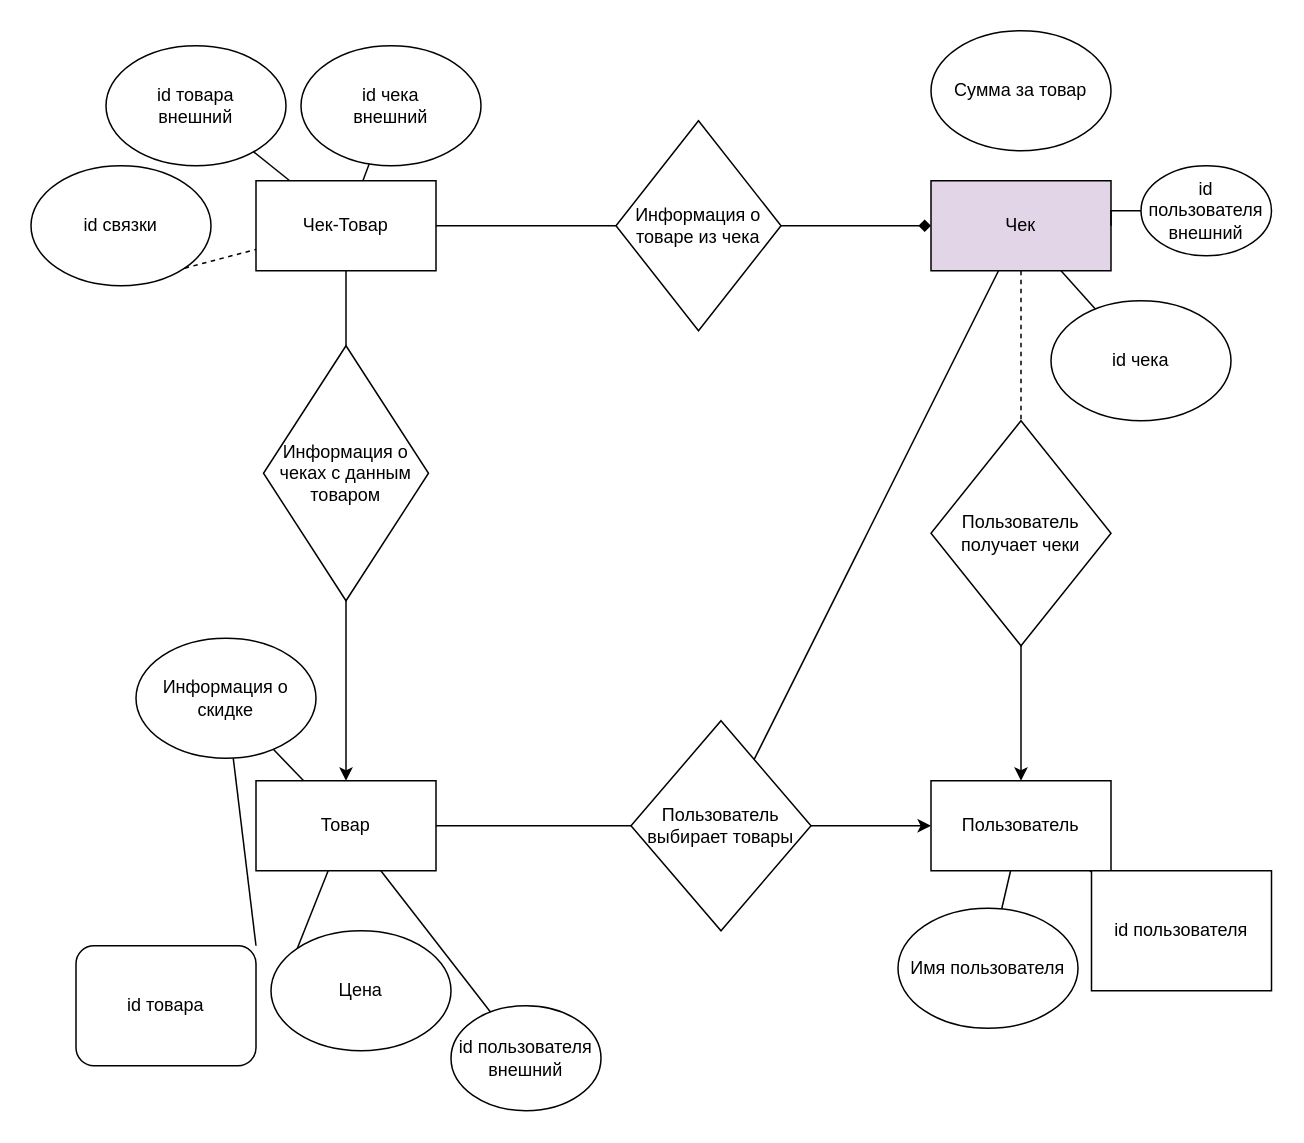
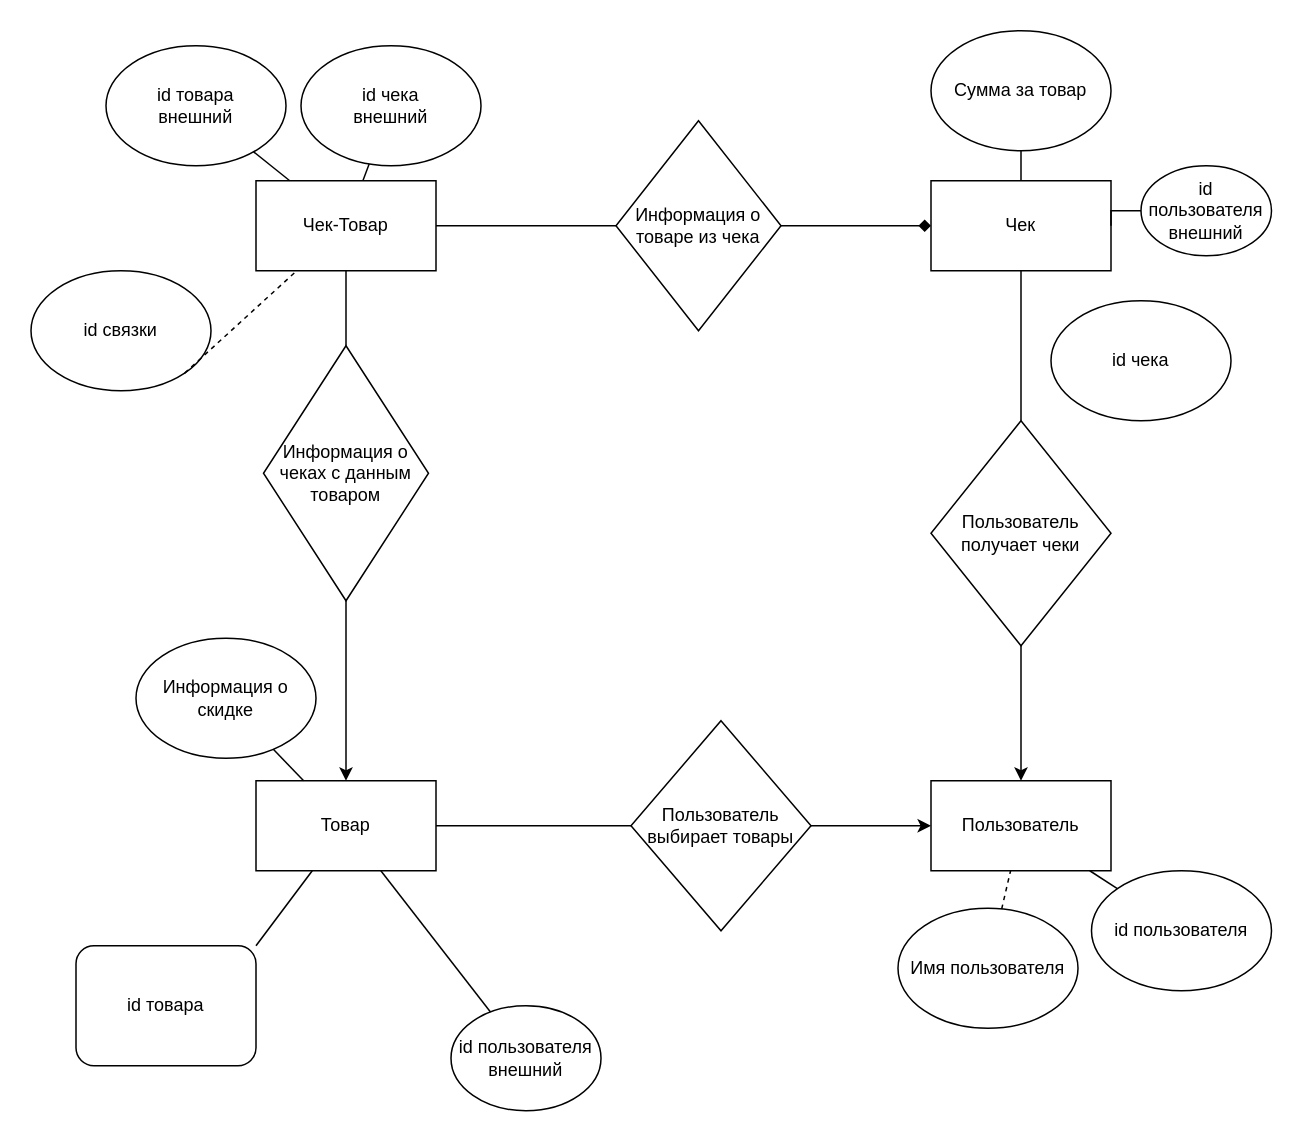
(121, 226) -> (121, 331)
(1021, 226) -> (1021, 226)
(1078, 290) -> none
(1021, 347) -> (1021, 347)
(876, 515) -> (1021, 166)
(244, 852) -> (284, 909)
(1006, 889) -> (1006, 889)
(312, 910) -> none
(1181, 931) -> (1181, 931)
(361, 991) -> none
